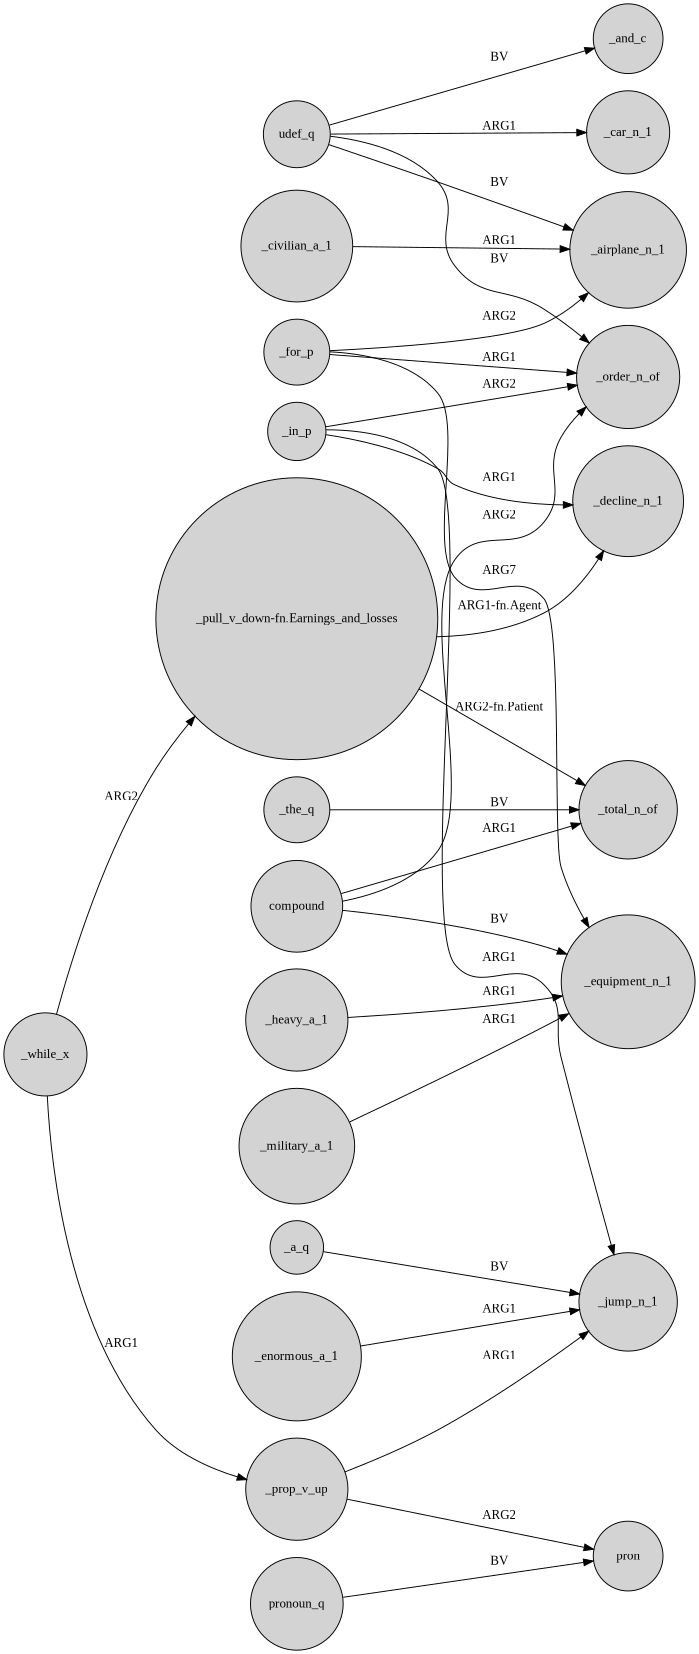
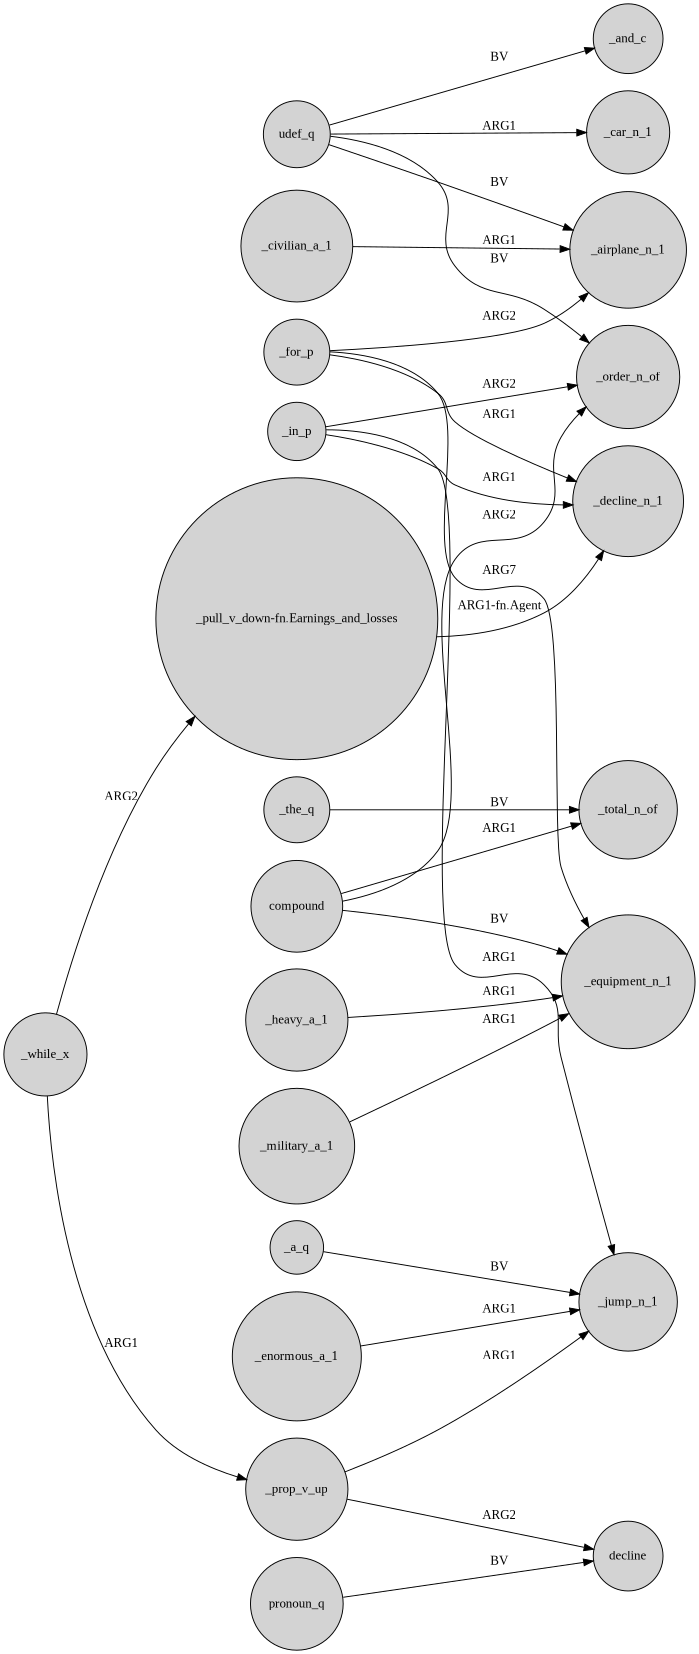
(448, 363) -> (456, 423)
(498, 735) -> none
(628, 1556) -> (628, 1556)
